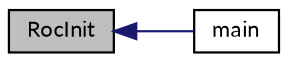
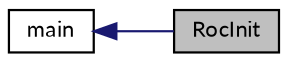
(165, 31) -> (145, 31)
